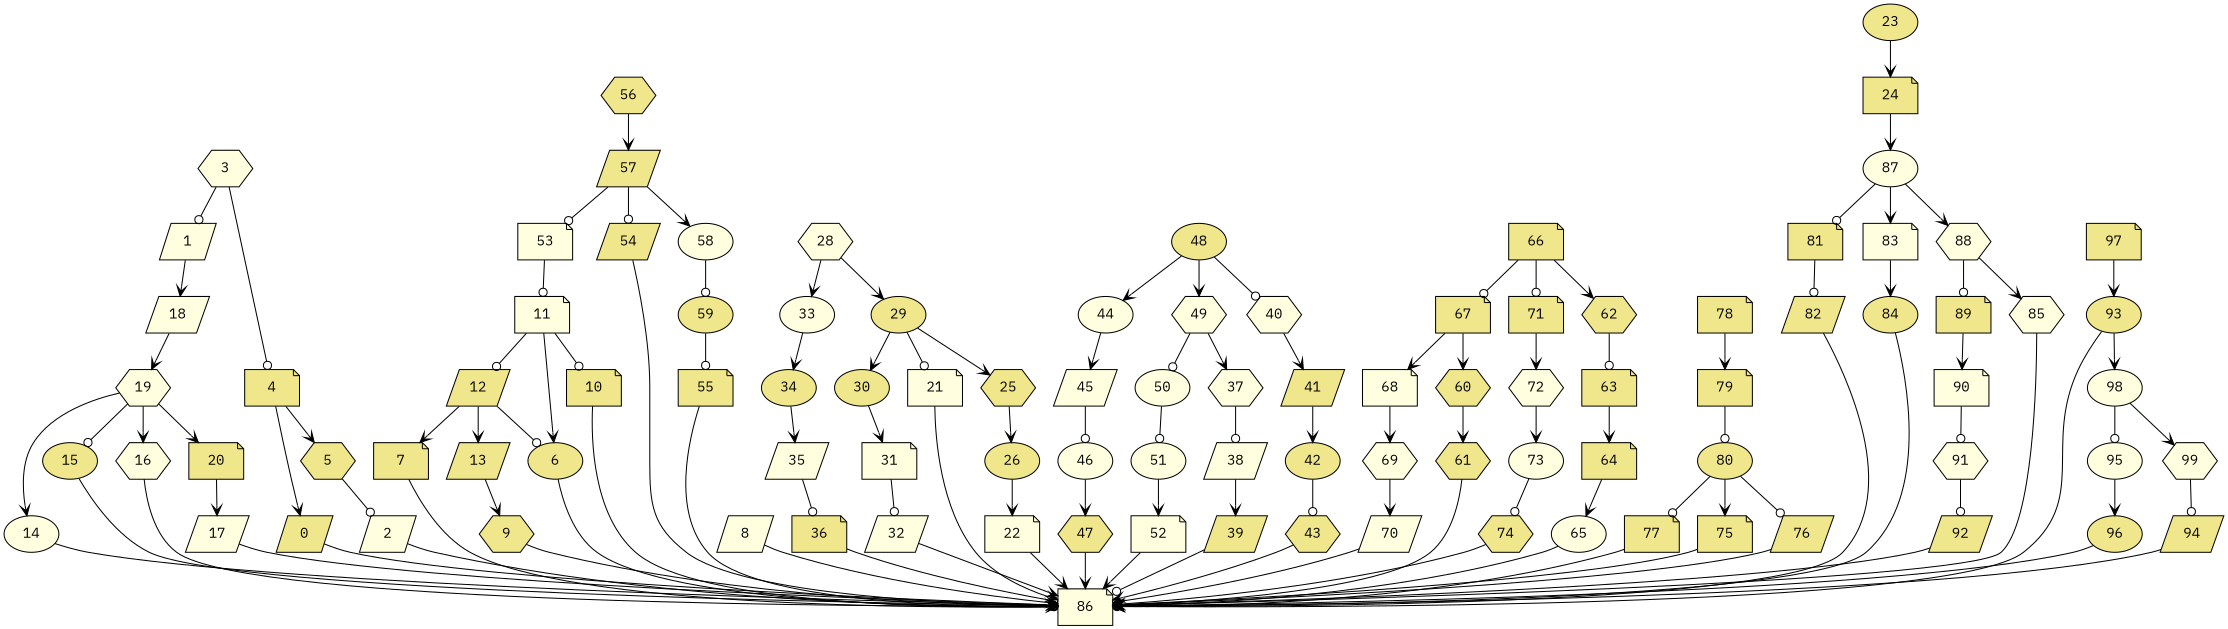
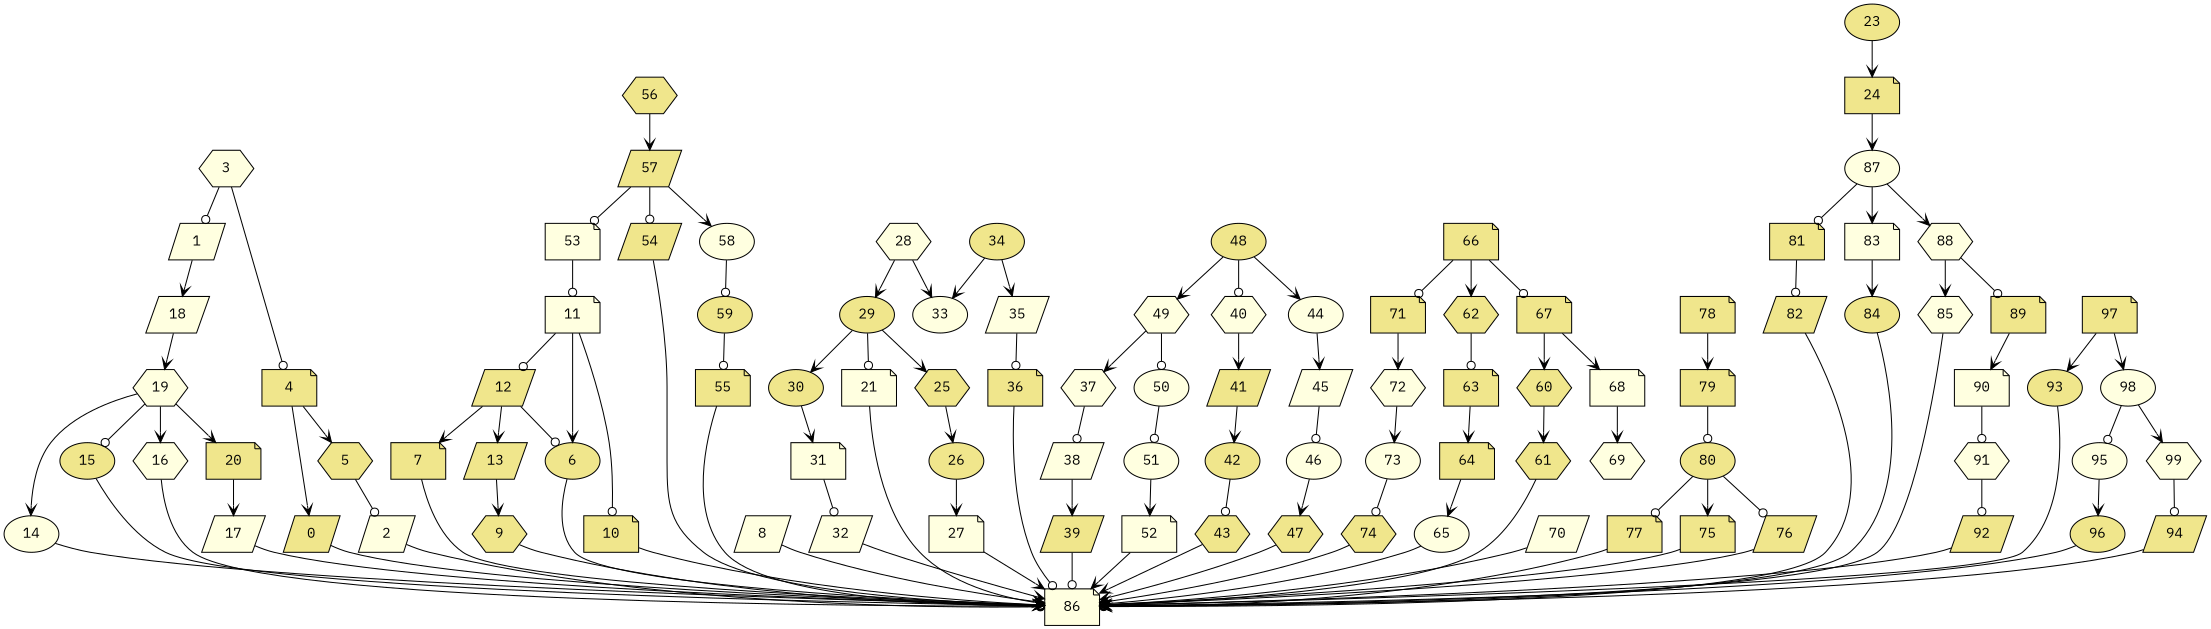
(799, 346) -> (972, 274)
(2114, 346) -> (2118, 346)
(1390, 493) -> none
(1012, 534) -> (956, 534)
